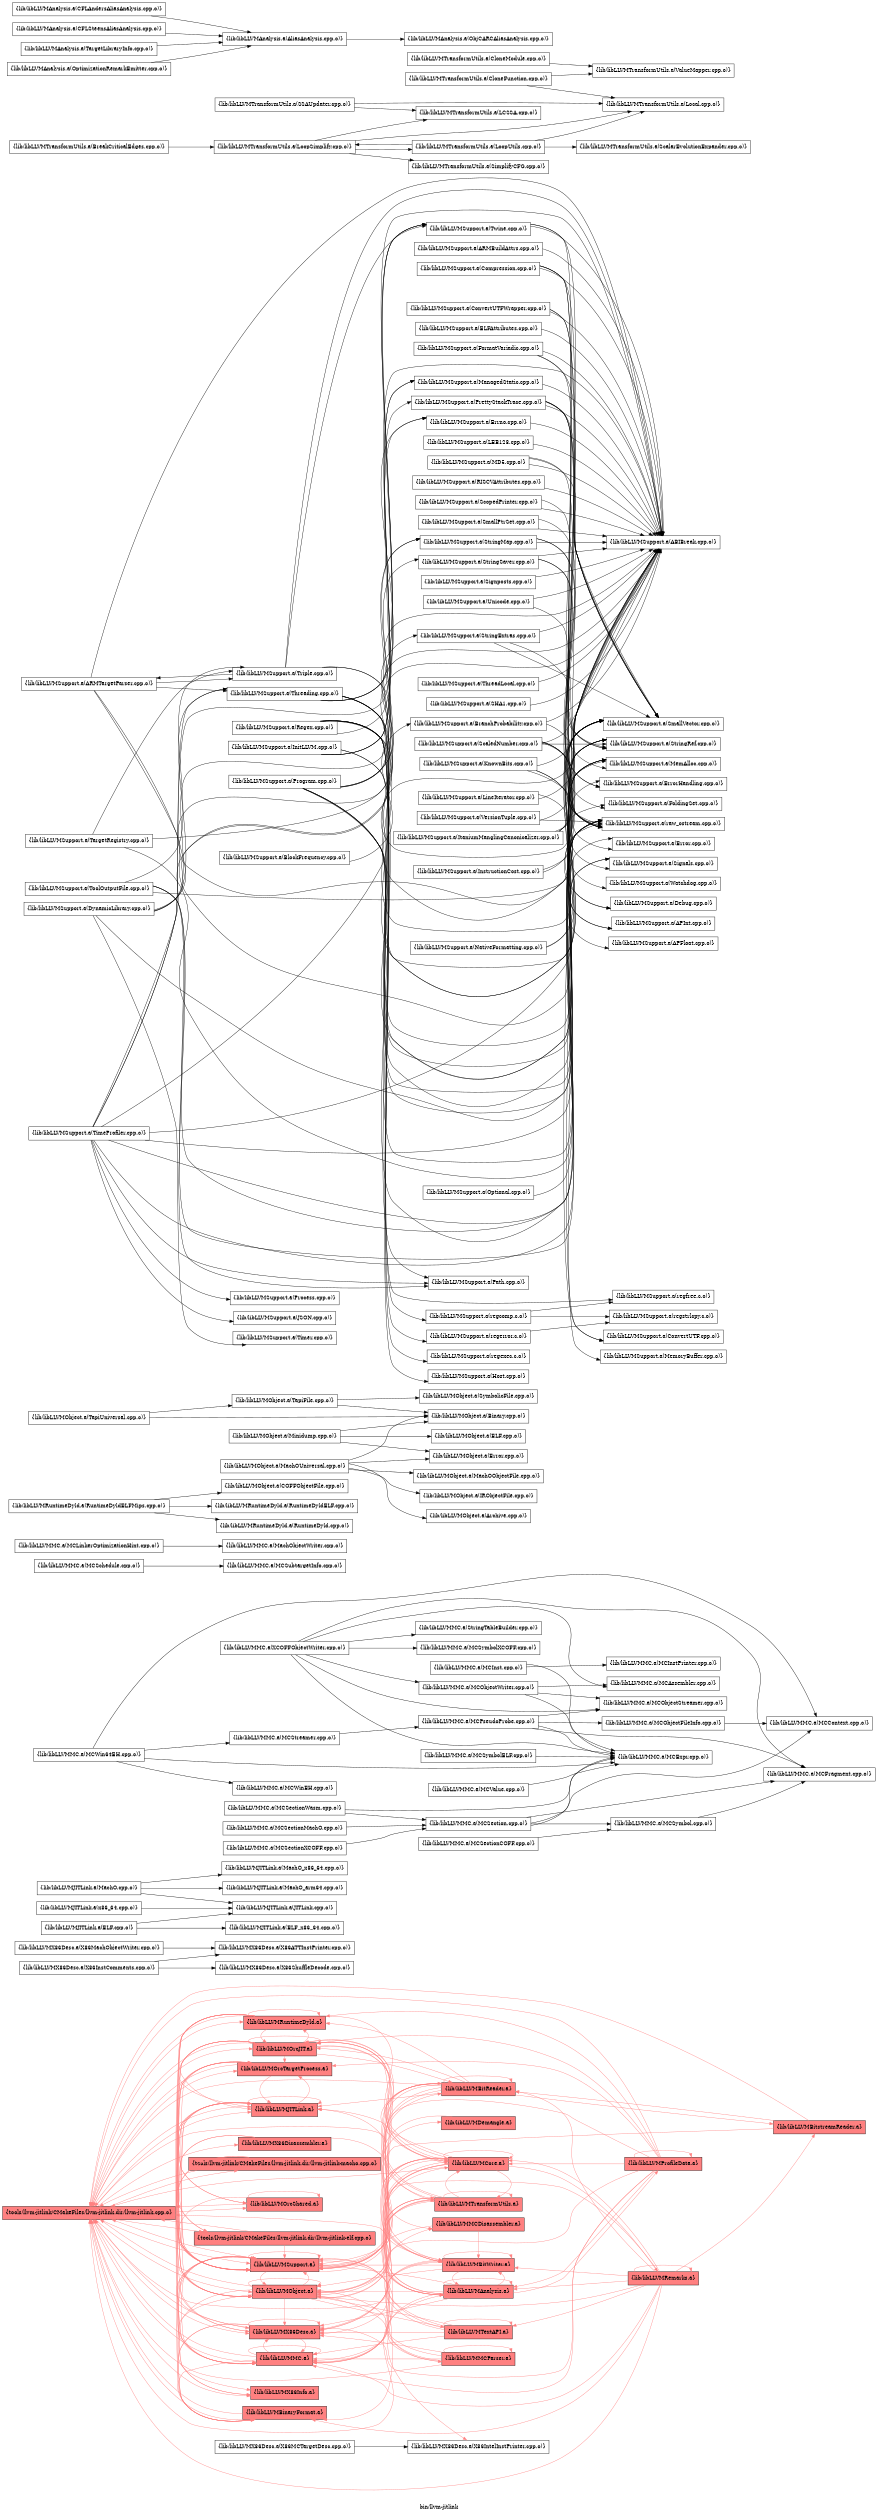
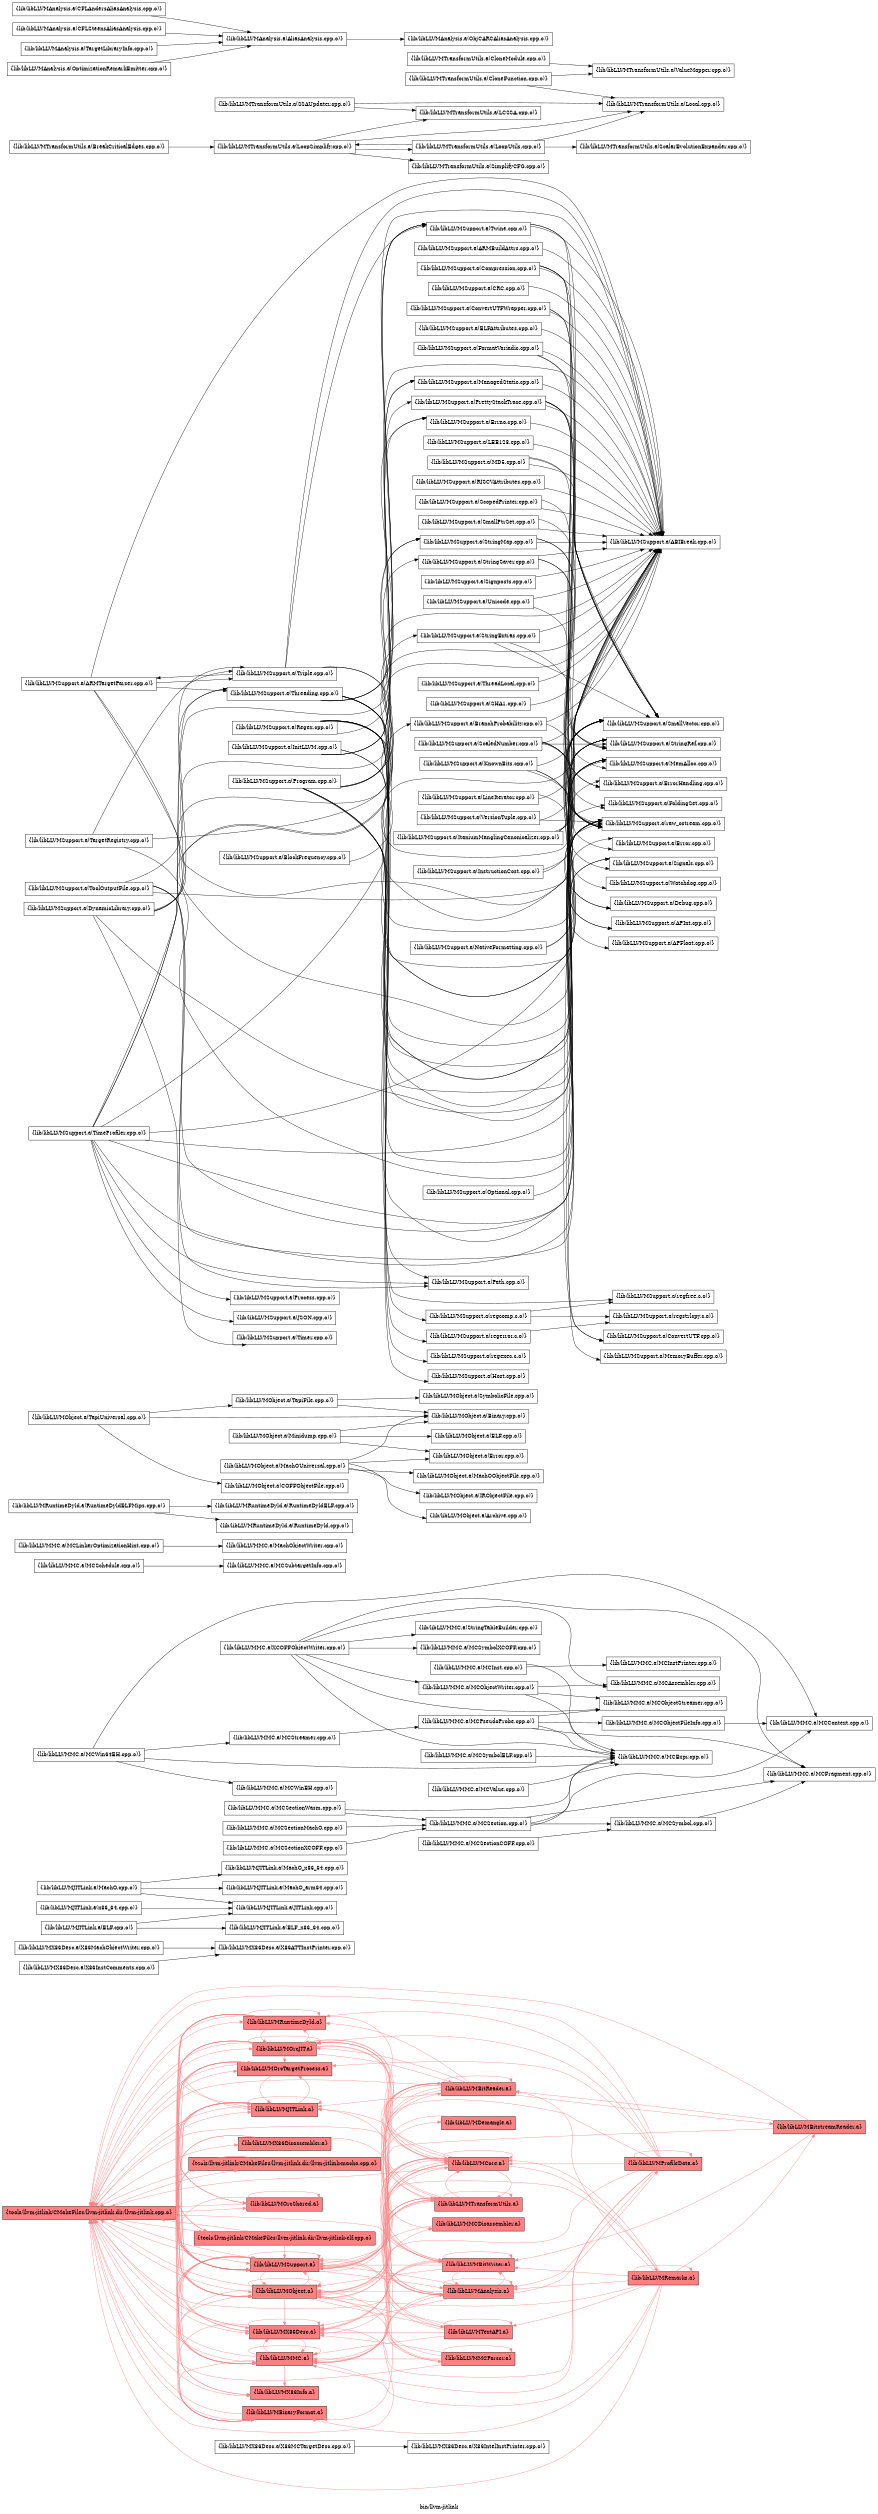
none -> (478, 289)
(186, 1496) -> (154, 1461)
(285, 1968) -> none
(478, 2244) -> (671, 2213)
(388, 2350) -> (365, 2276)
(193, 2375) -> (285, 2374)
